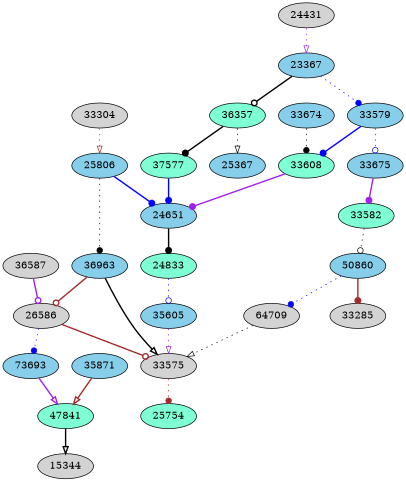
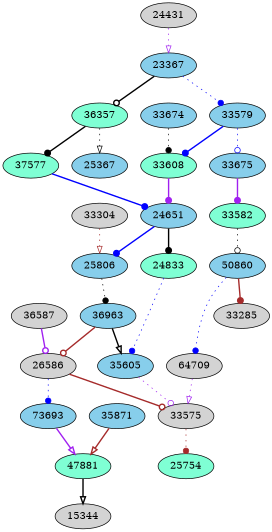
(132, 189) -> (137, 239)
(169, 288) -> (149, 313)
(126, 316) -> (116, 338)
(169, 338) -> (153, 389)
(223, 339) -> (191, 388)
(66, 416) -> (83, 466)
